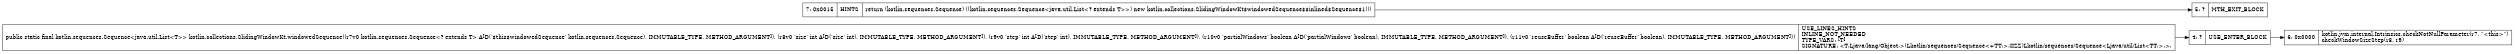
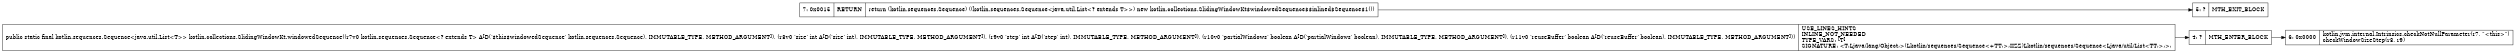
(850, 10) -> (850, 10)
(2238, 37) -> (2238, 37)
